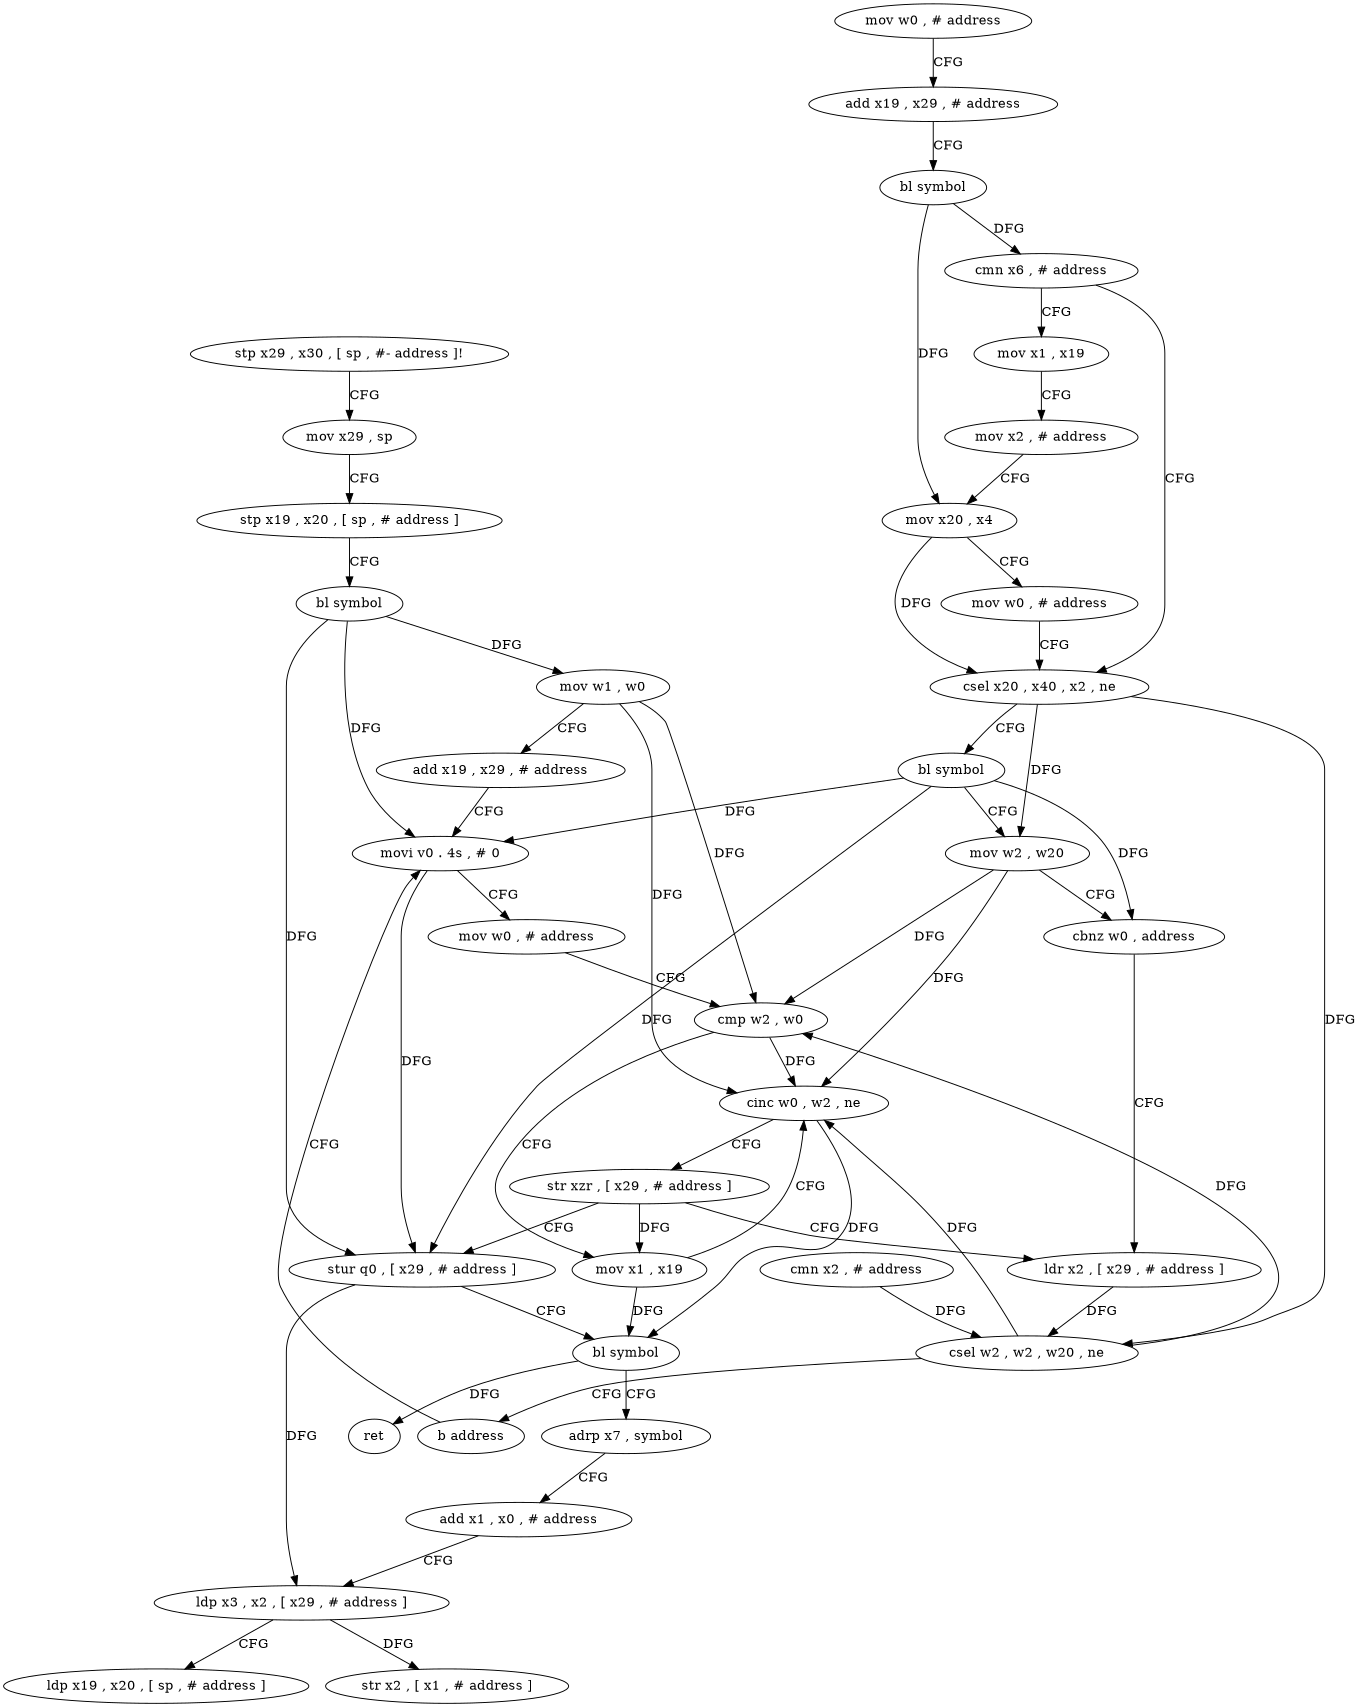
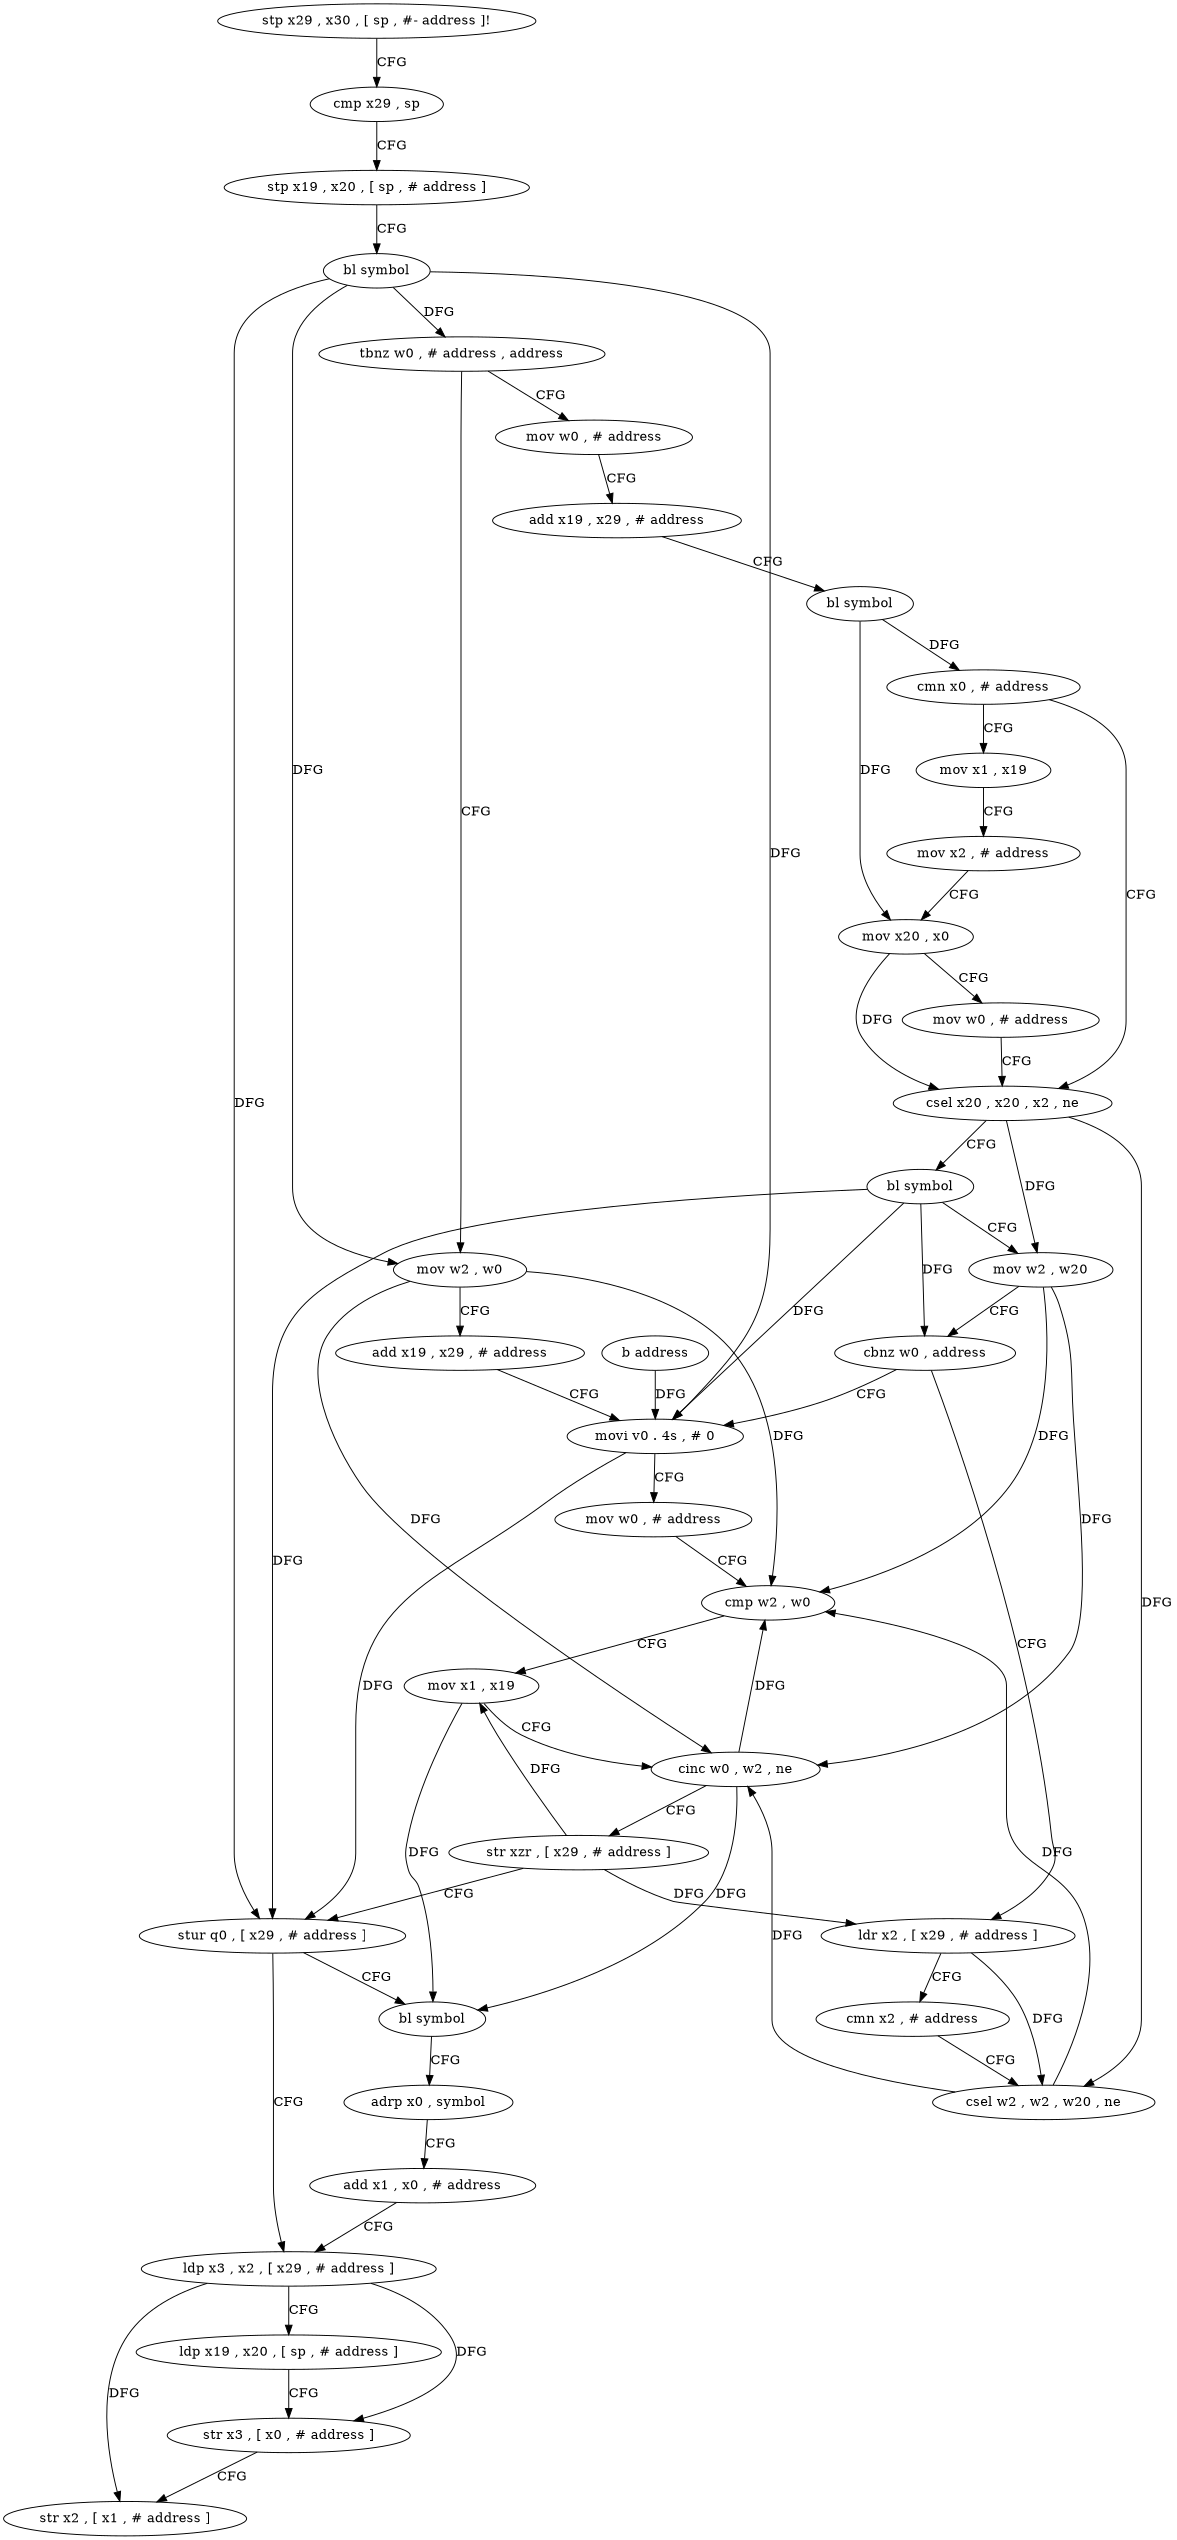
(1041, 271) -> (983, 687)
none -> (462, 354)
(350, 437) -> (377, 104)
(950, 521) -> (906, 937)
(603, 687) -> (460, 1270)
(1039, 687) -> (1003, 1103)
(780, 1057) -> (751, 1691)
(325, 1145) -> (671, 1395)
(825, 1228) -> (689, 1894)
(951, 1311) -> (1001, 2061)
(712, 1372) -> none
none -> (817, 1403)
(302, 1436) -> (289, 2102)
(374, 1436) -> none
(626, 1436) -> (428, 2102)
none -> (932, 1973)
none -> (289, 2435)
